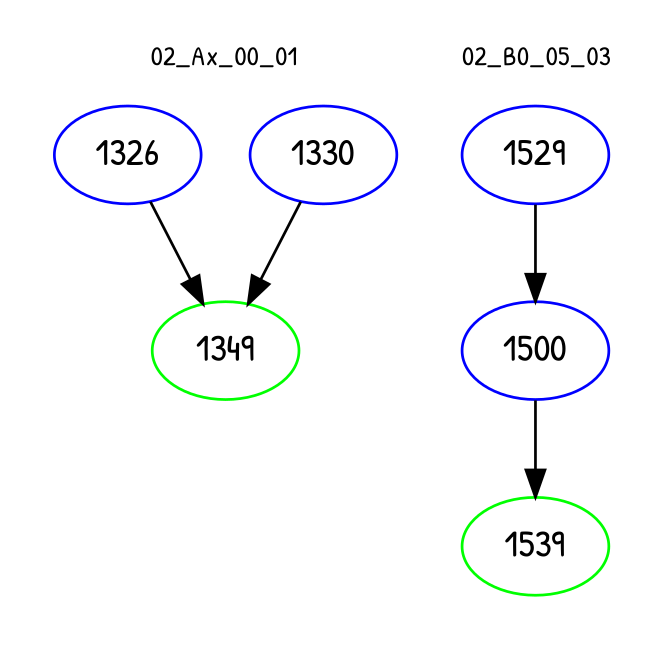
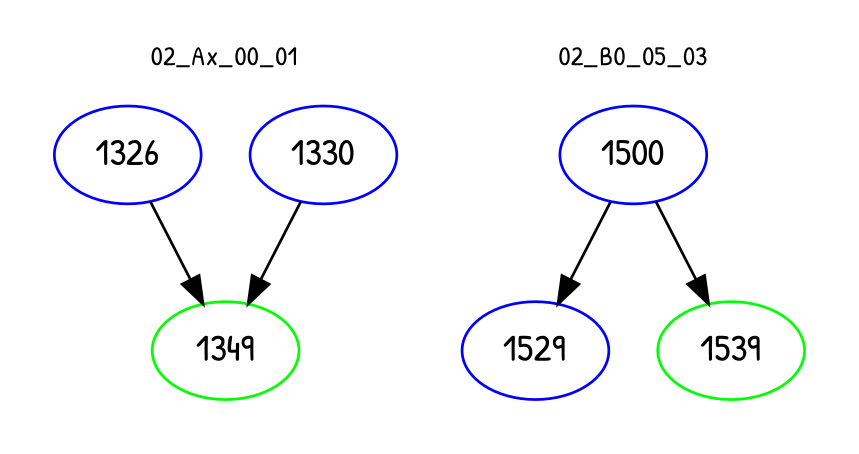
(535, 239) -> (591, 241)
